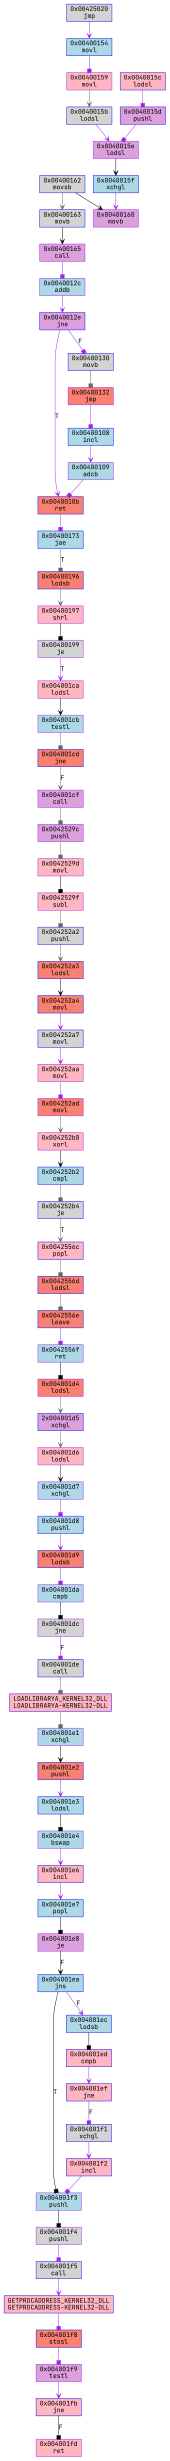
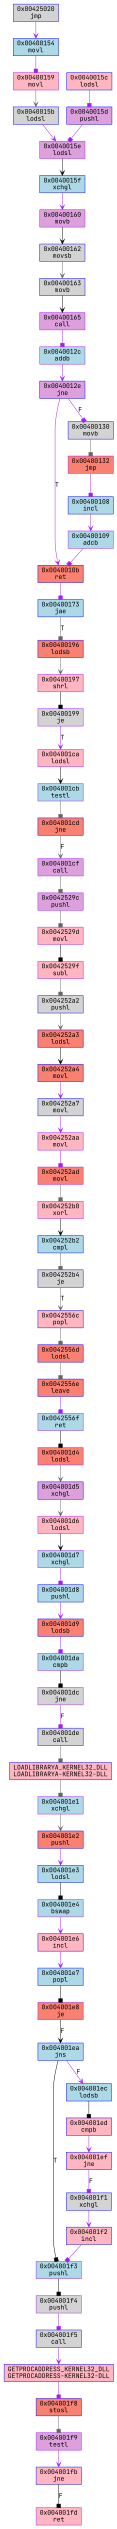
(87, 200) -> (62, 233)
(61, 1122) -> (61, 1191)
(61, 1422) -> (61, 1491)
(61, 1752) -> (61, 1820)
(61, 1942) -> (61, 2011)
(59, 2353) -> (59, 2422)
